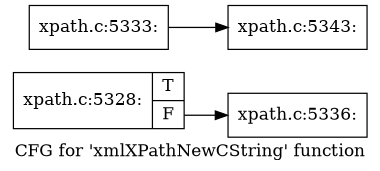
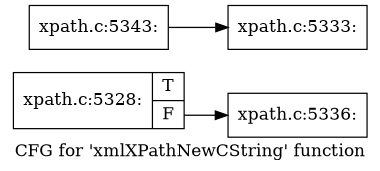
(192, 27) -> (192, 27)
